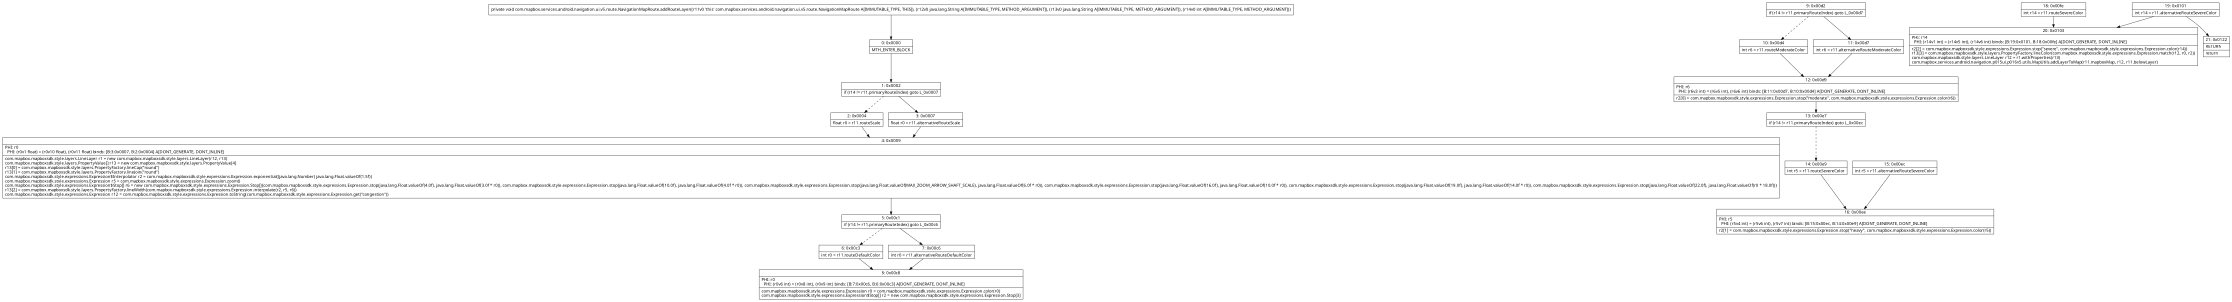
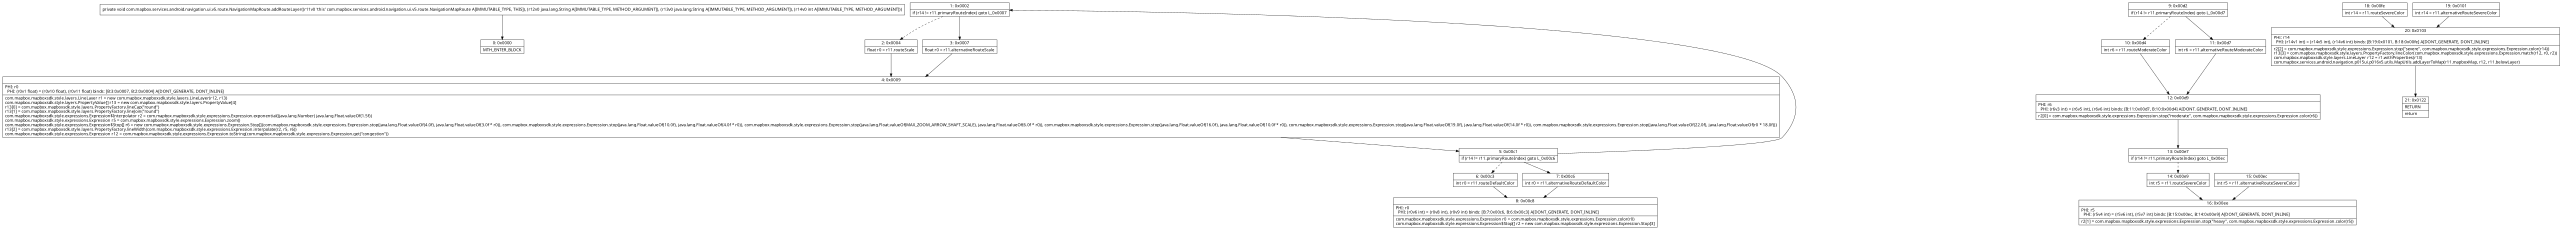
(2197, 25) -> (2416, 80)
(891, 66) -> (1547, 30)
